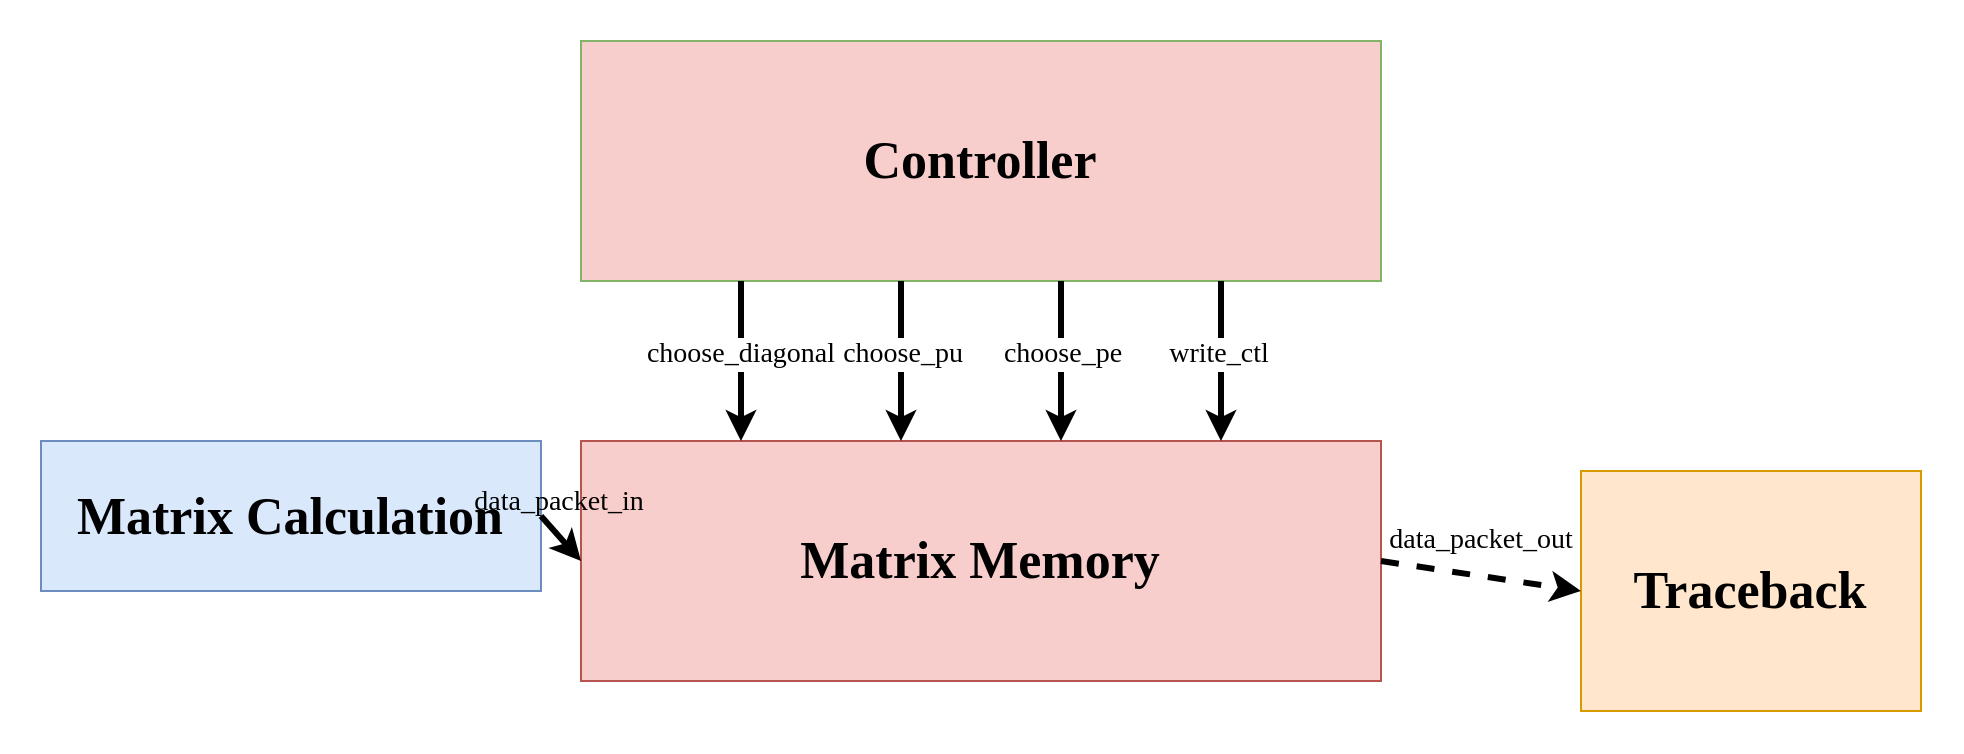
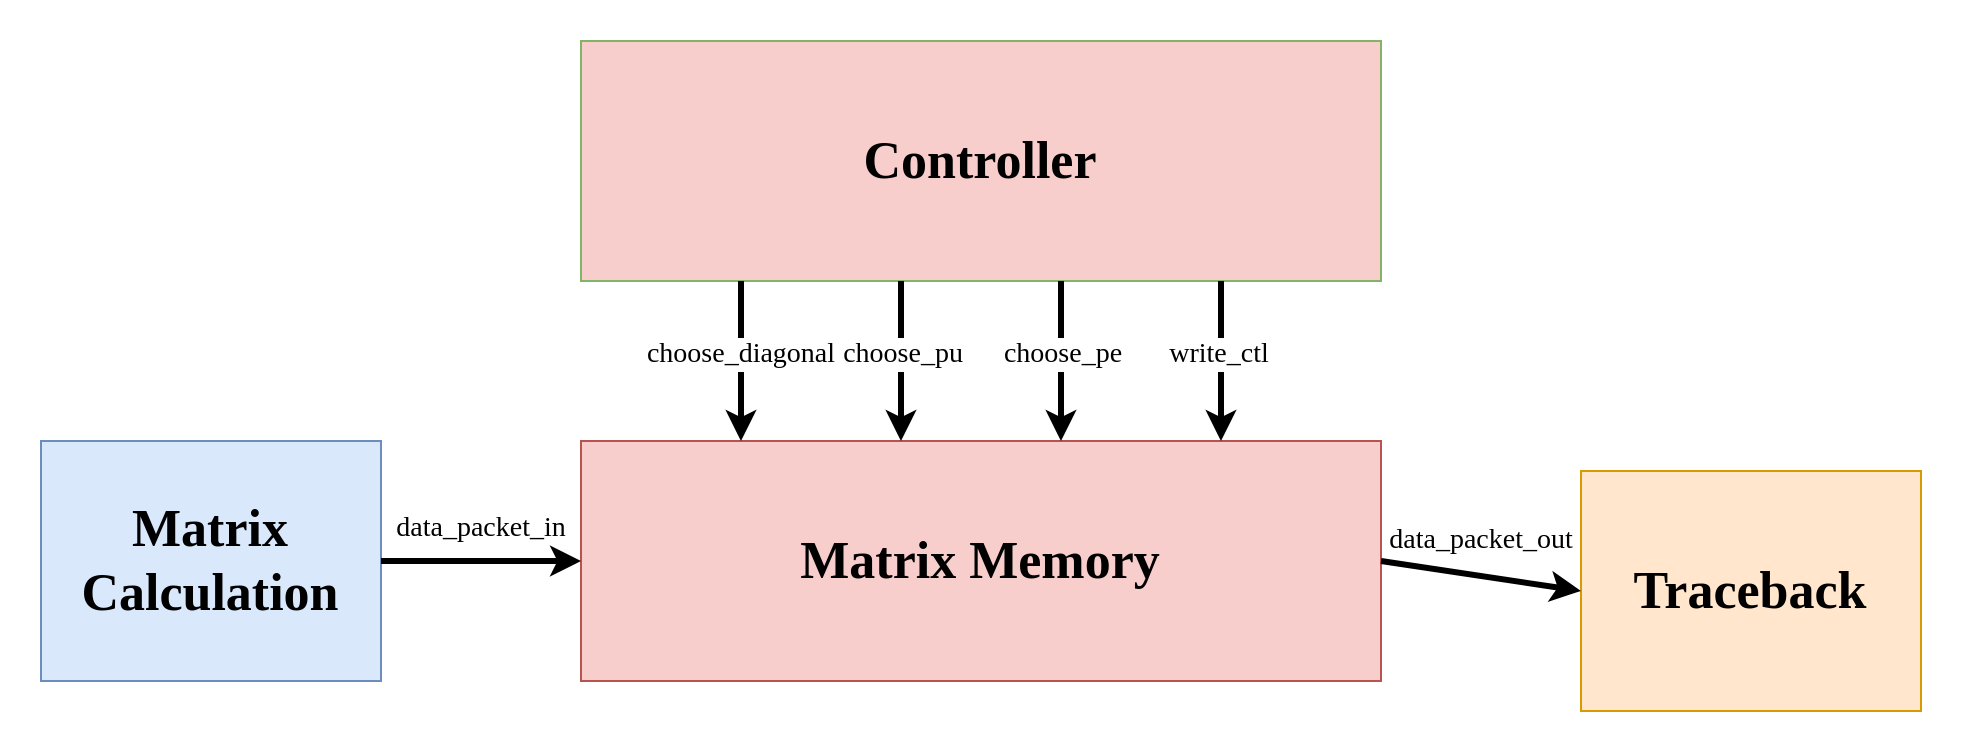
(291, 516) -> (211, 561)
(1514, 581) -> (1514, 581)
